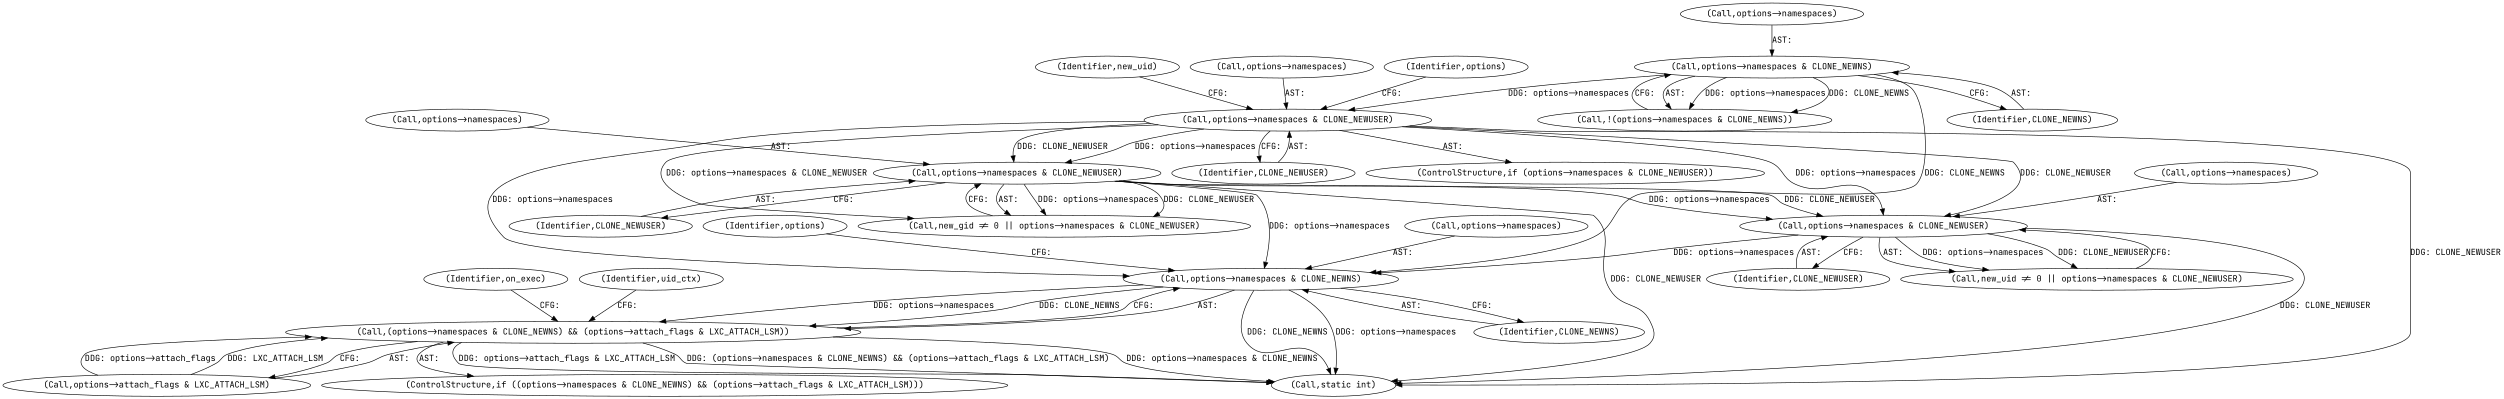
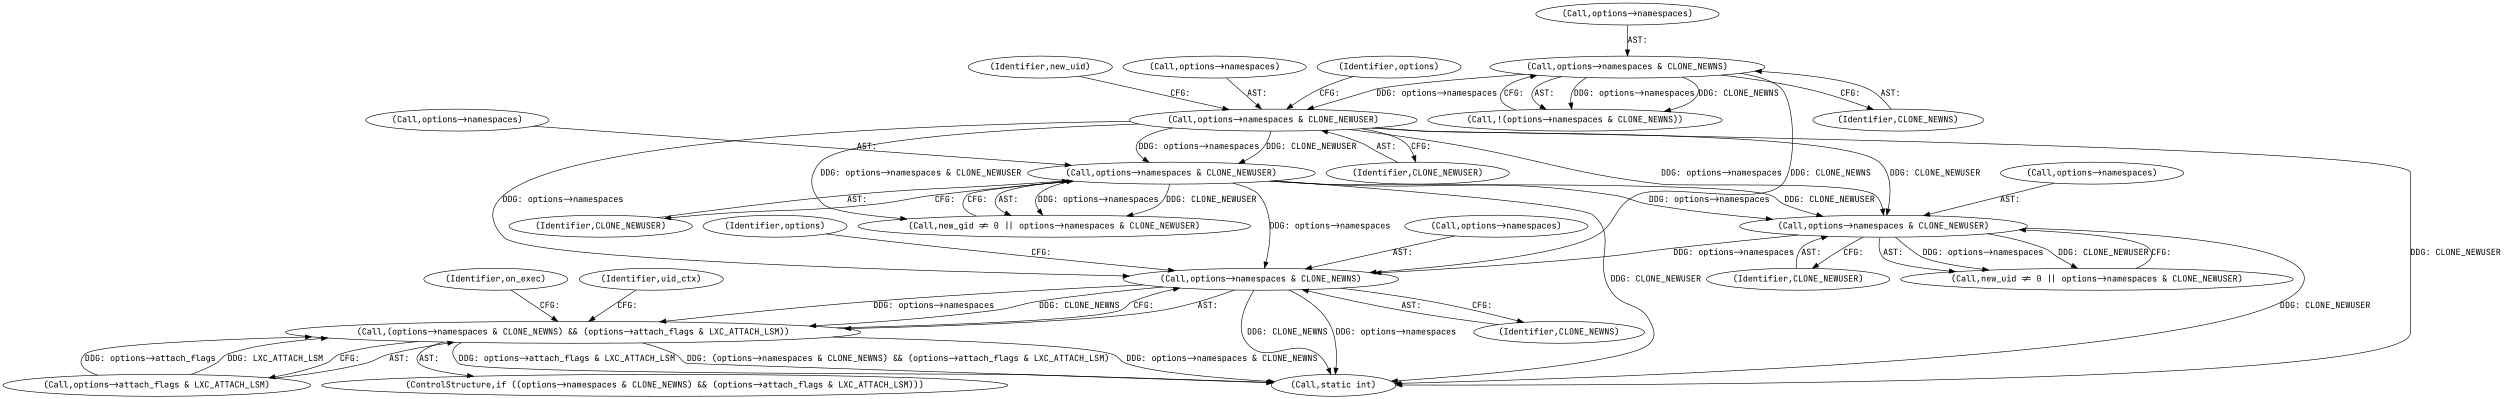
(1565, 173) -> none
